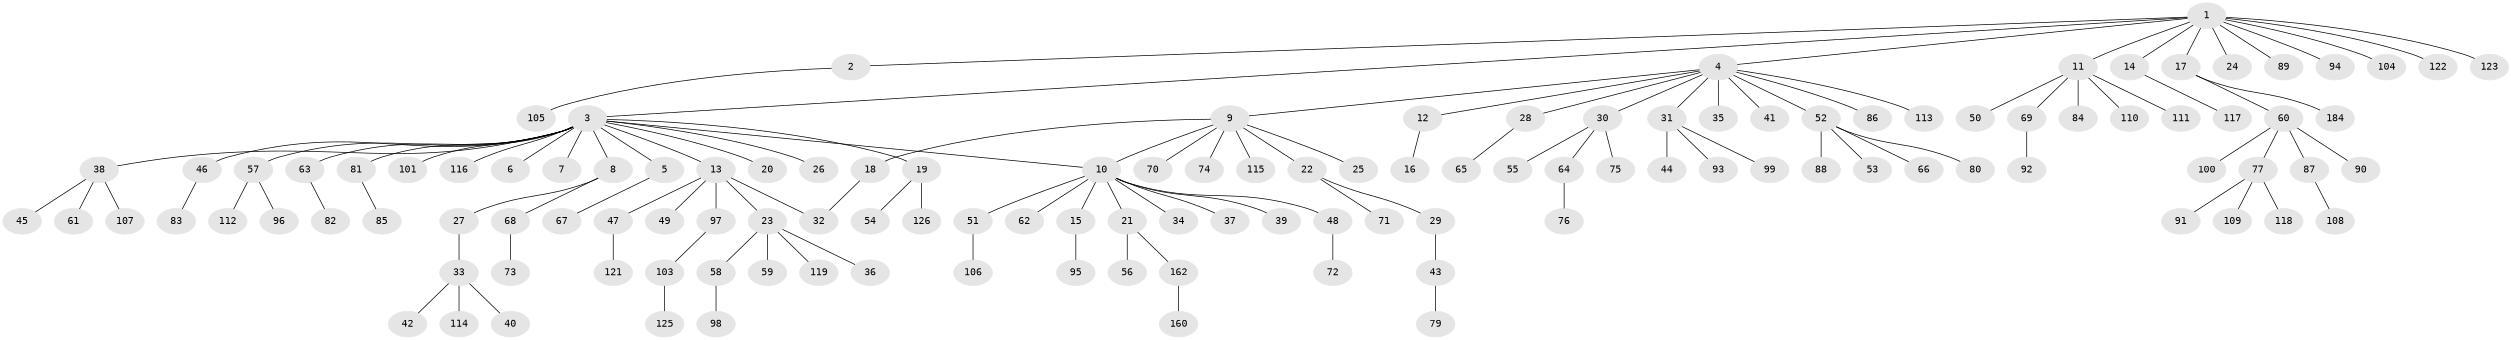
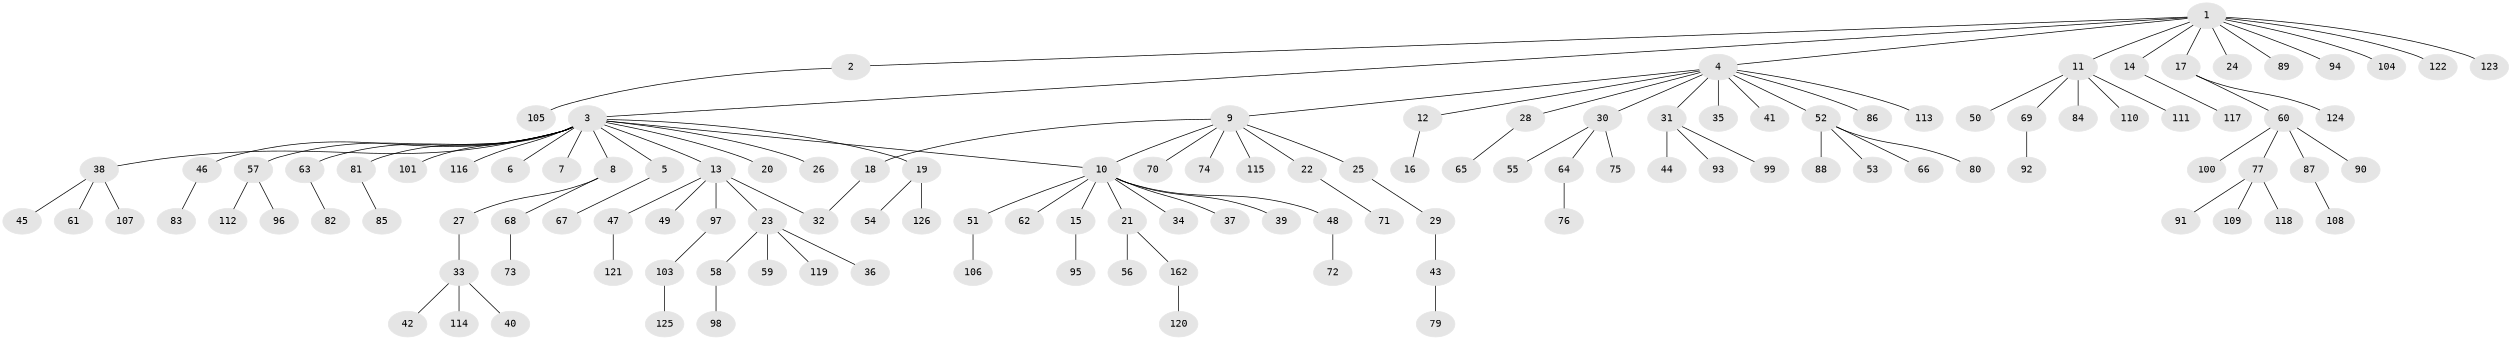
(2335, 119) -> (2335, 119)
(1371, 196) -> (1397, 196)
(1179, 324) -> (1179, 324)
